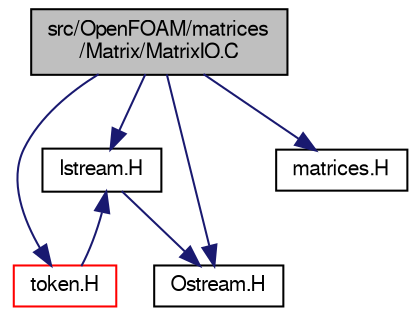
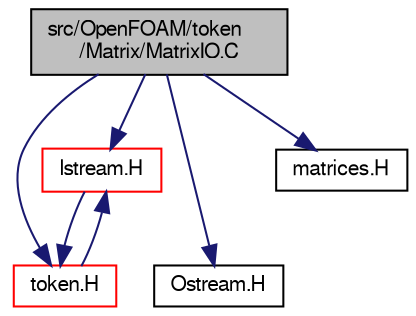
(159, 42) -> (159, 42)
(102, 170) -> (102, 170)
(153, 221) -> (73, 218)
